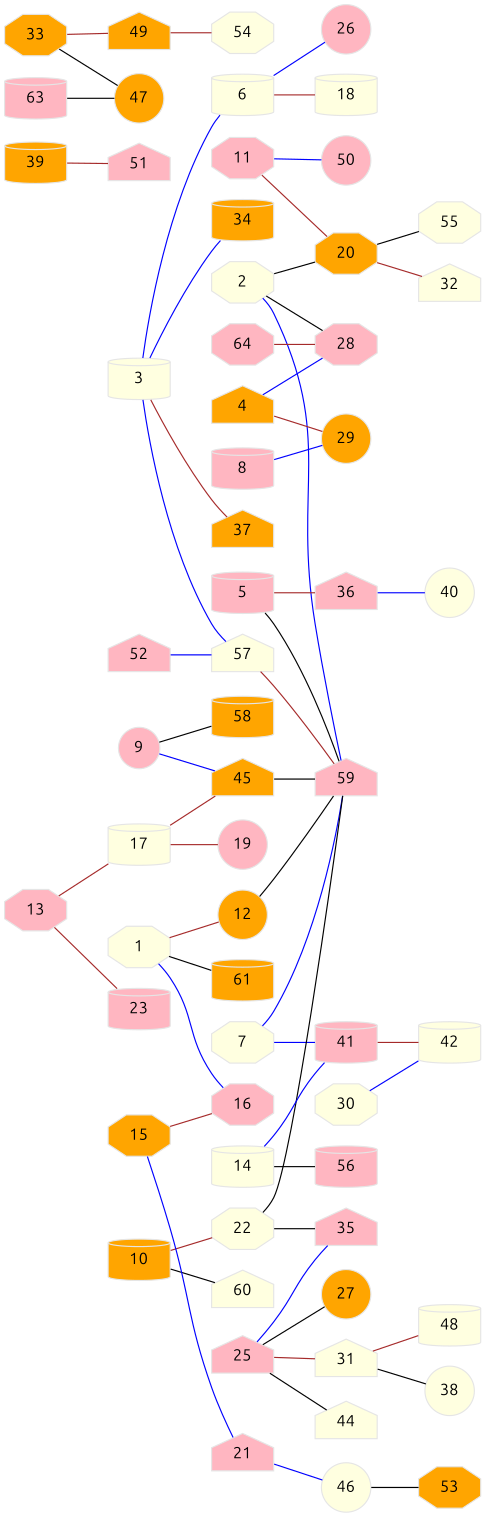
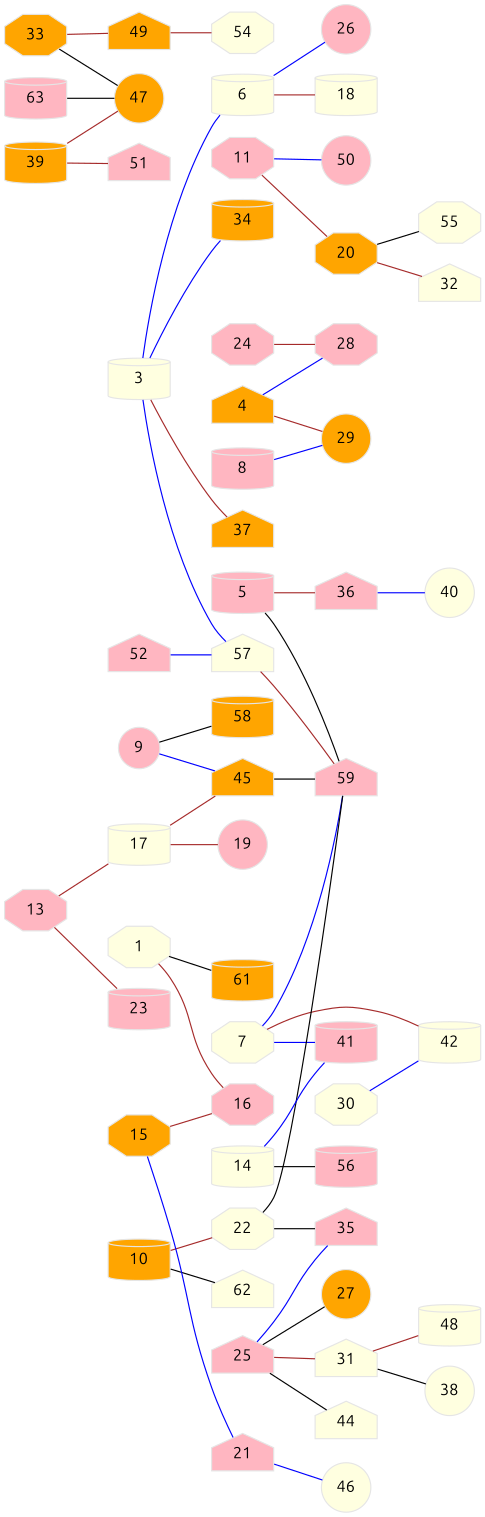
none -> (93, 127)
(243, 282) -> none
(243, 344) -> (243, 344)
(243, 915) -> none
(191, 1026) -> (191, 1026)
(398, 1042) -> (342, 1007)
(243, 1291) -> (243, 1291)
(450, 1488) -> none
